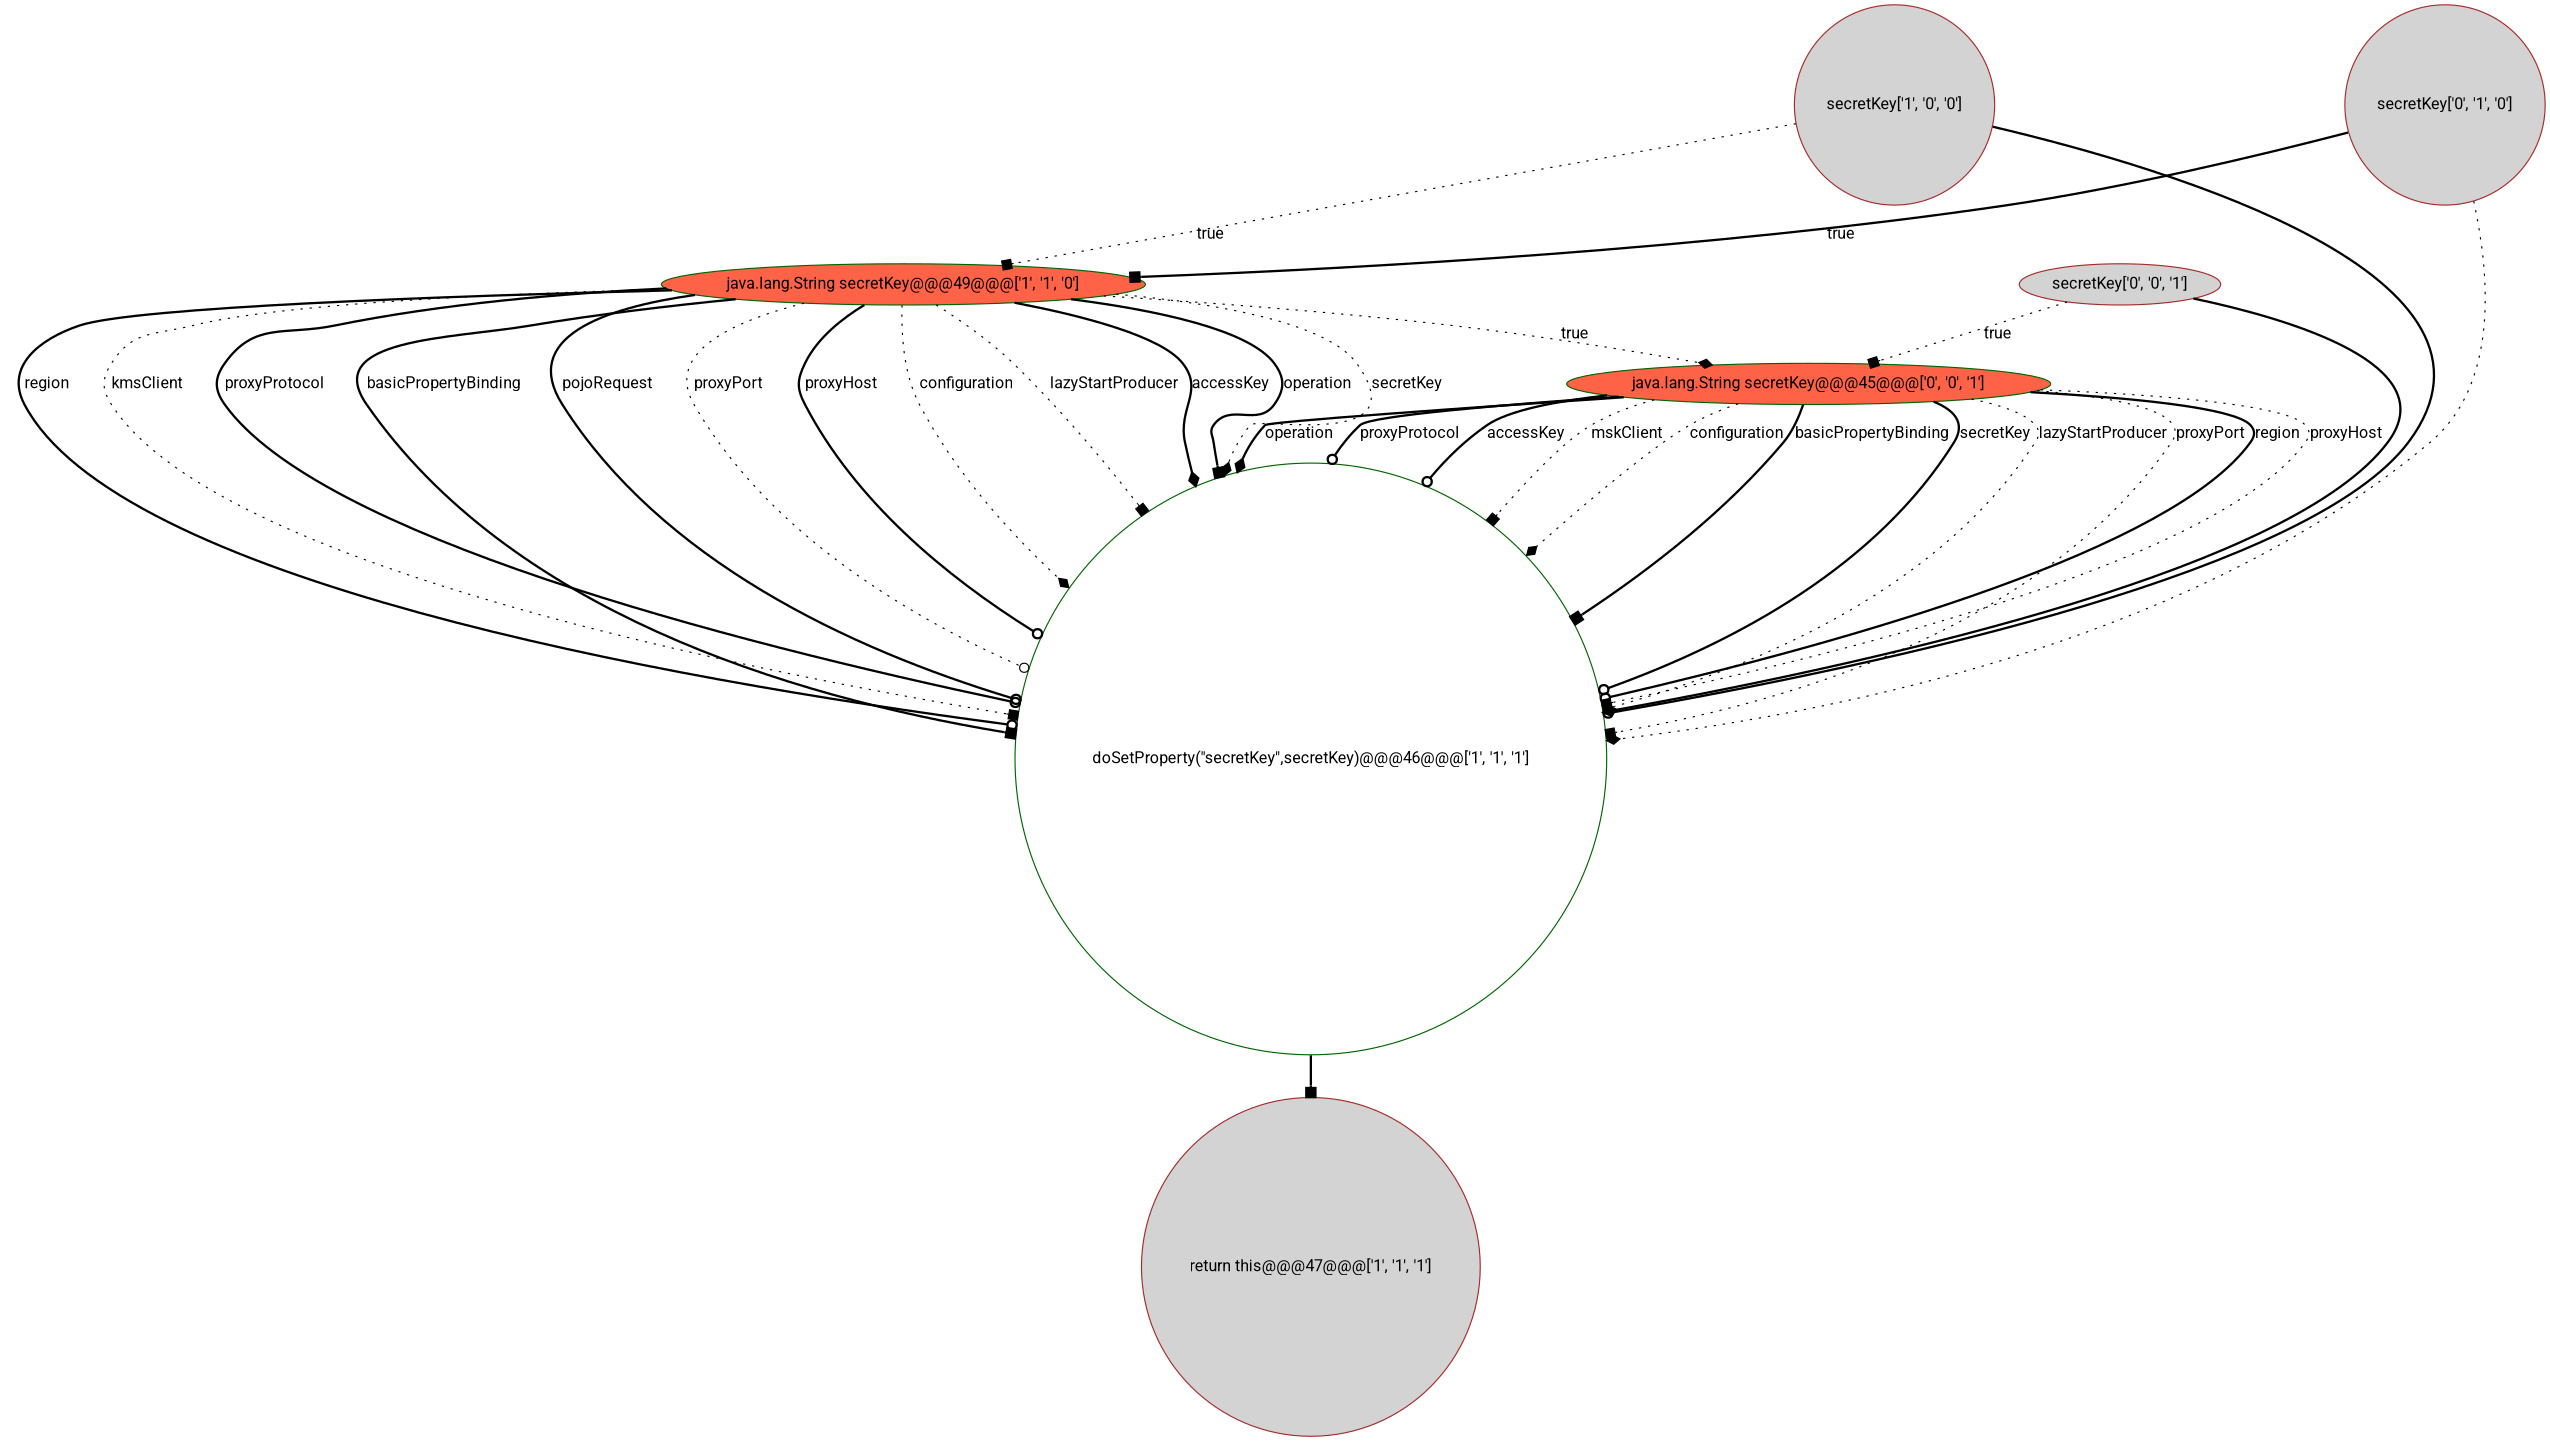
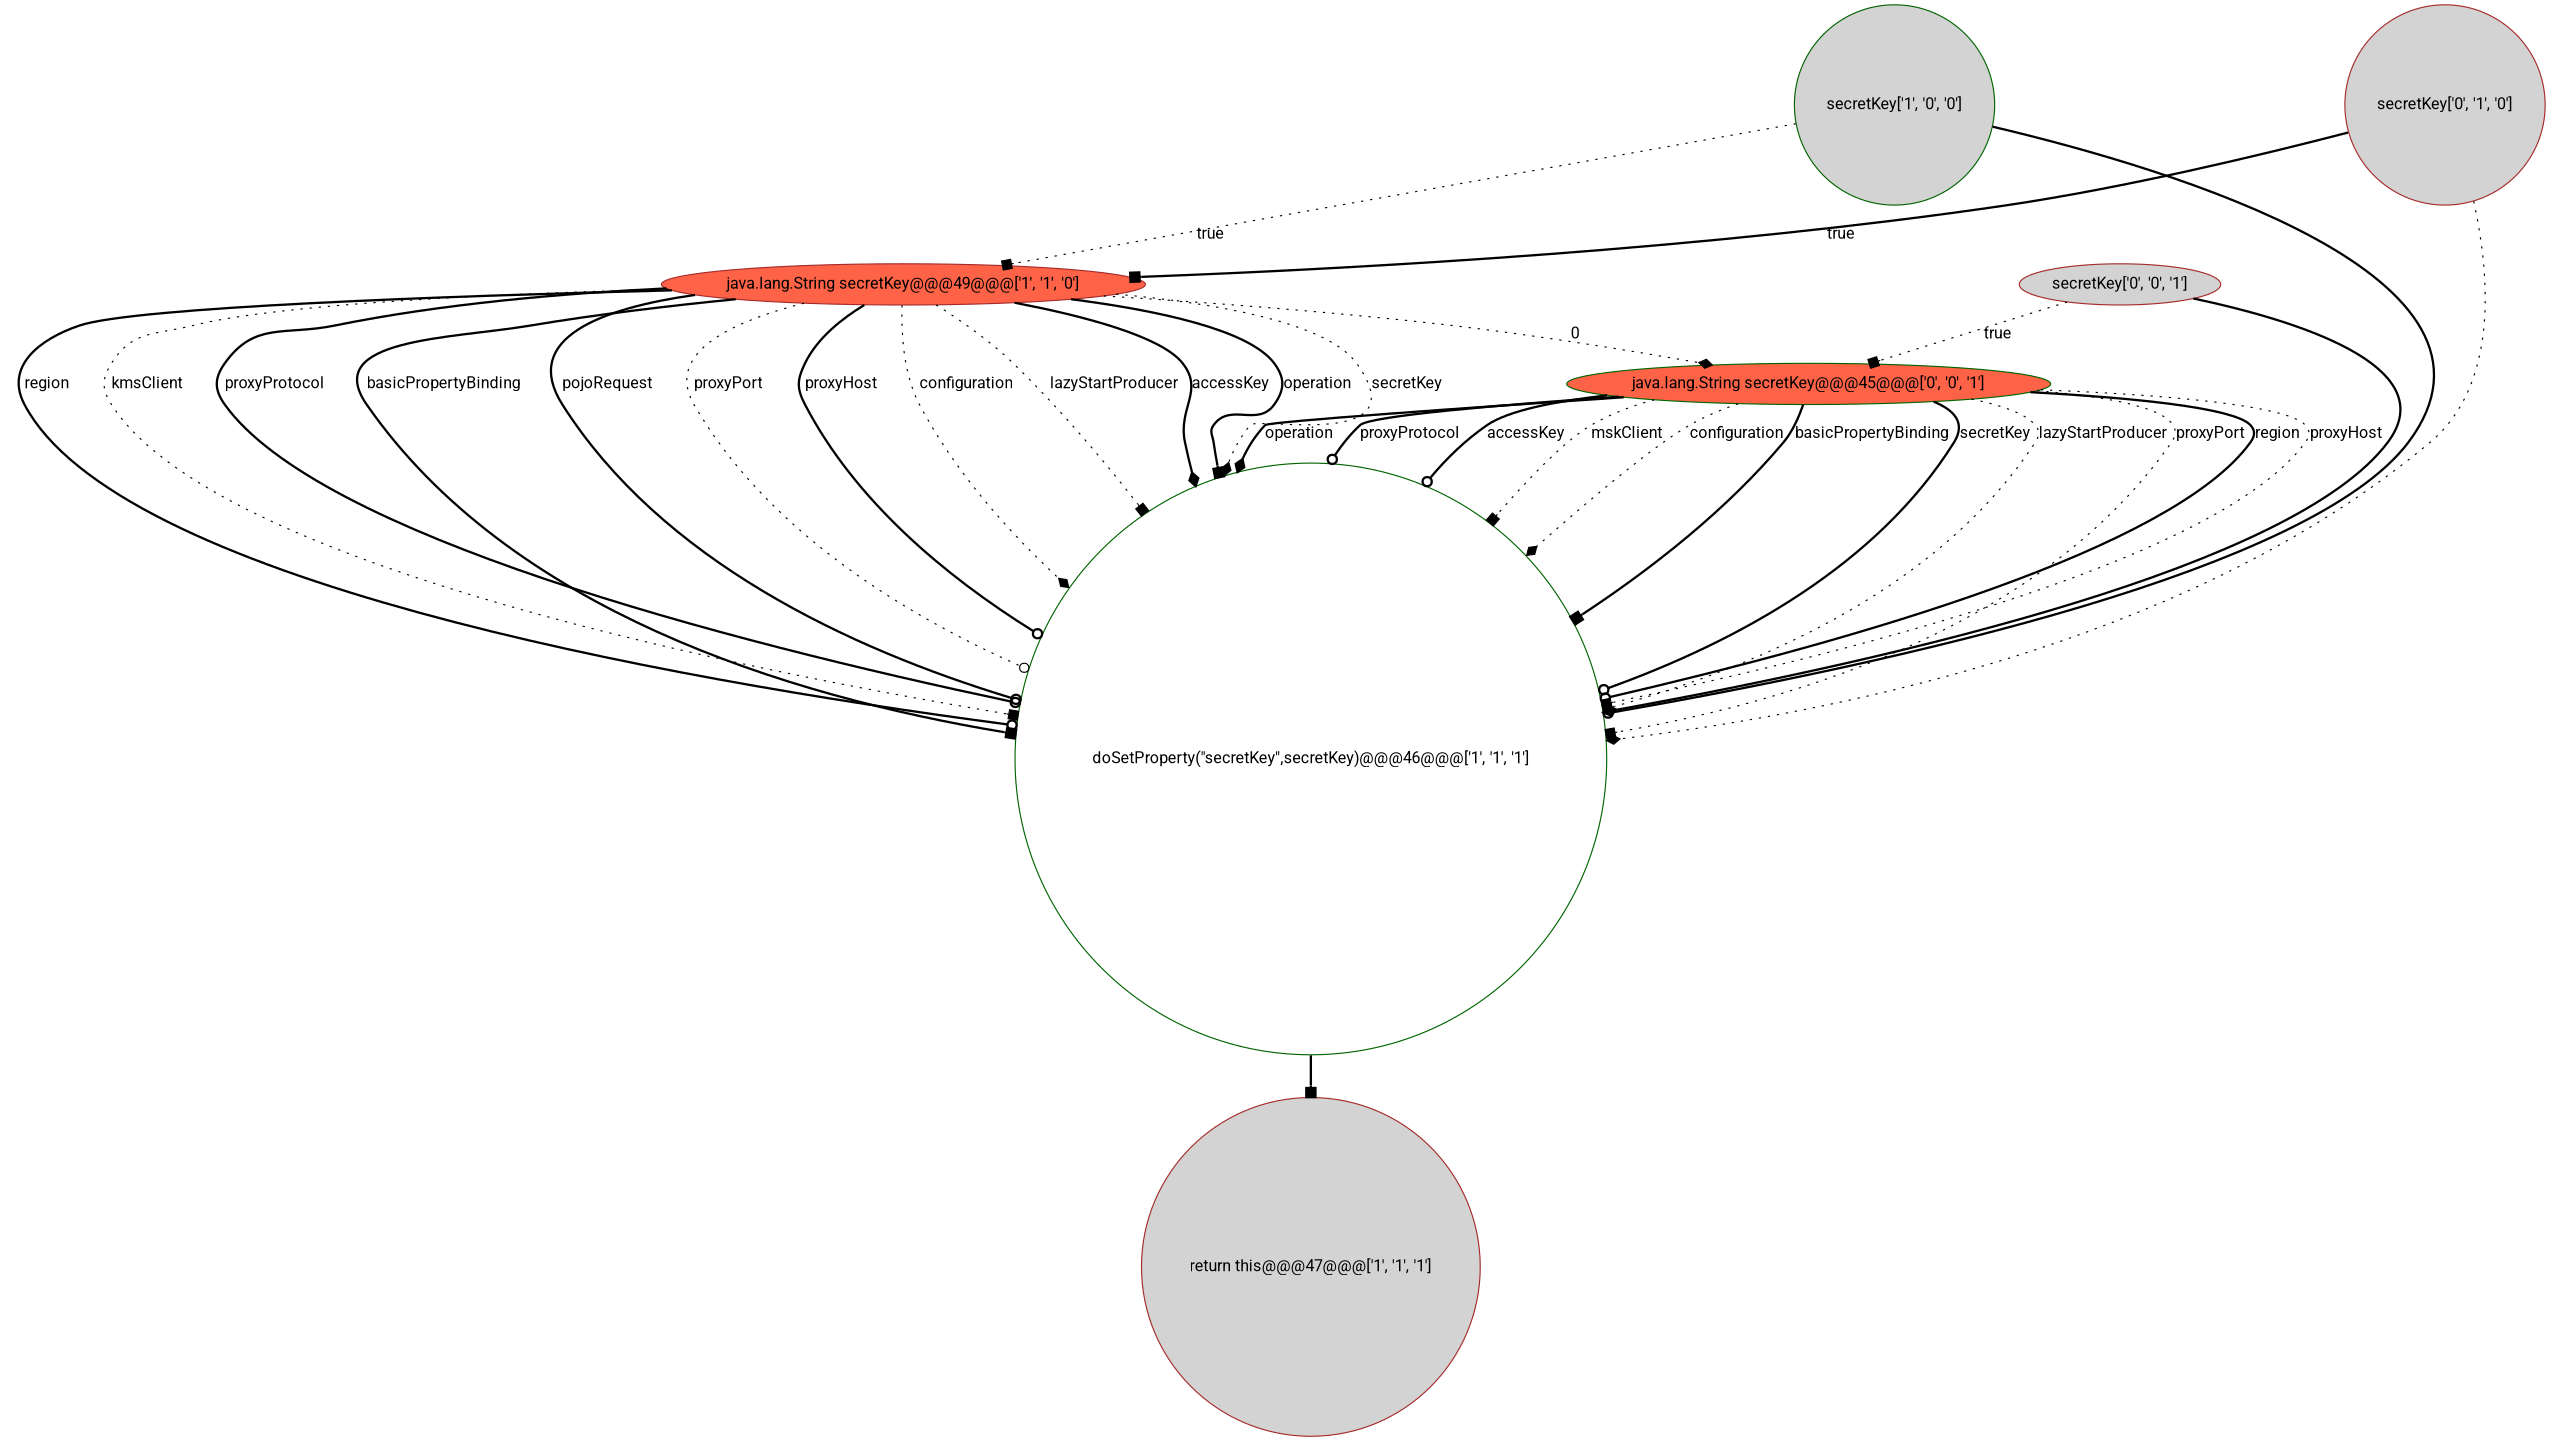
(1895, 105) -> (1895, 105)
(903, 284) -> (903, 284)
(1575, 334) -> (1575, 334)
